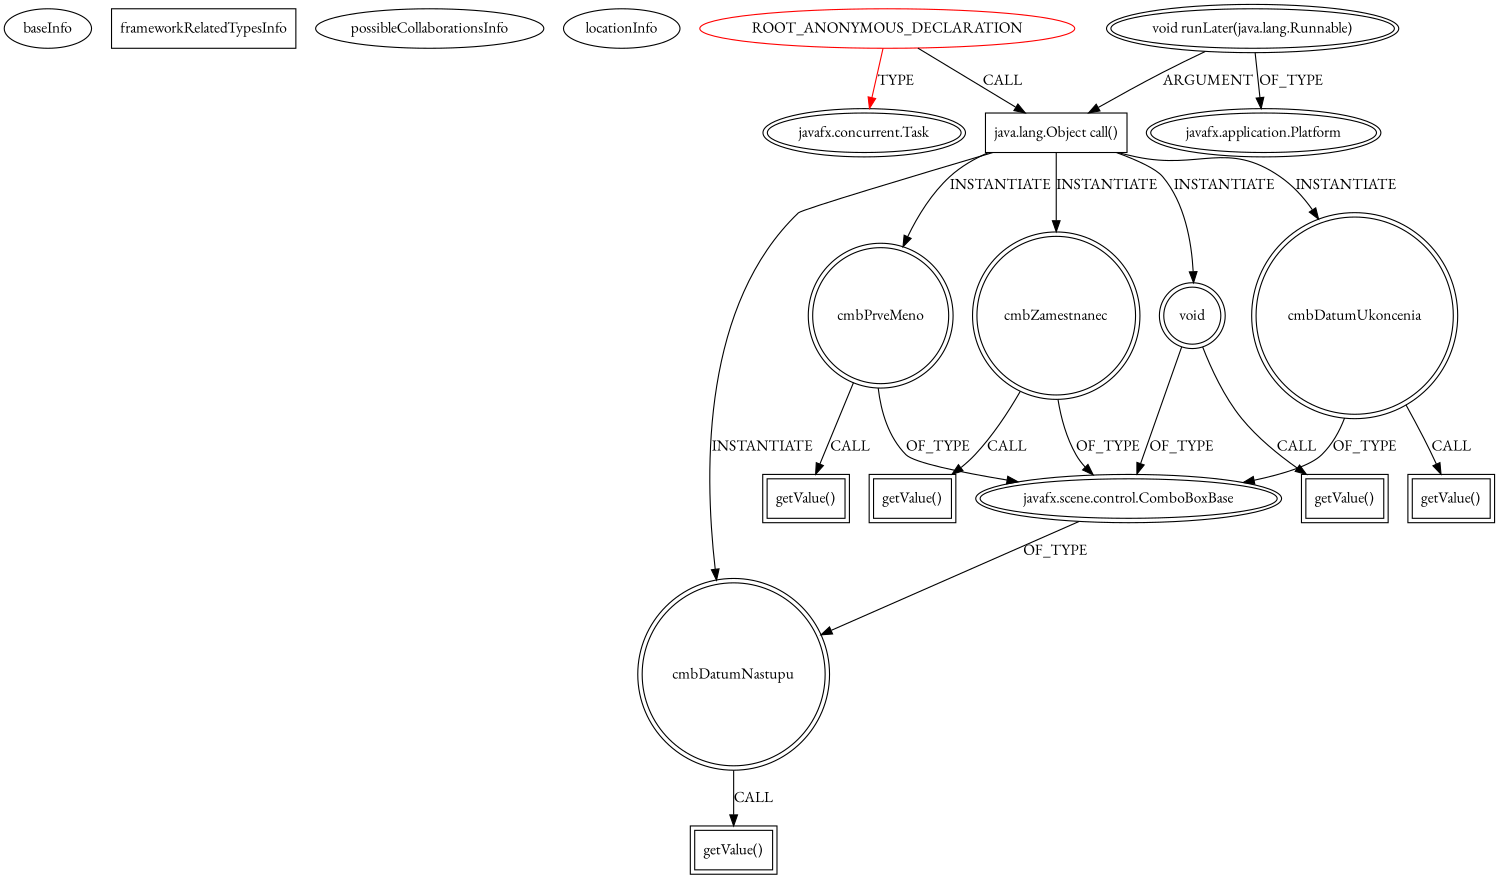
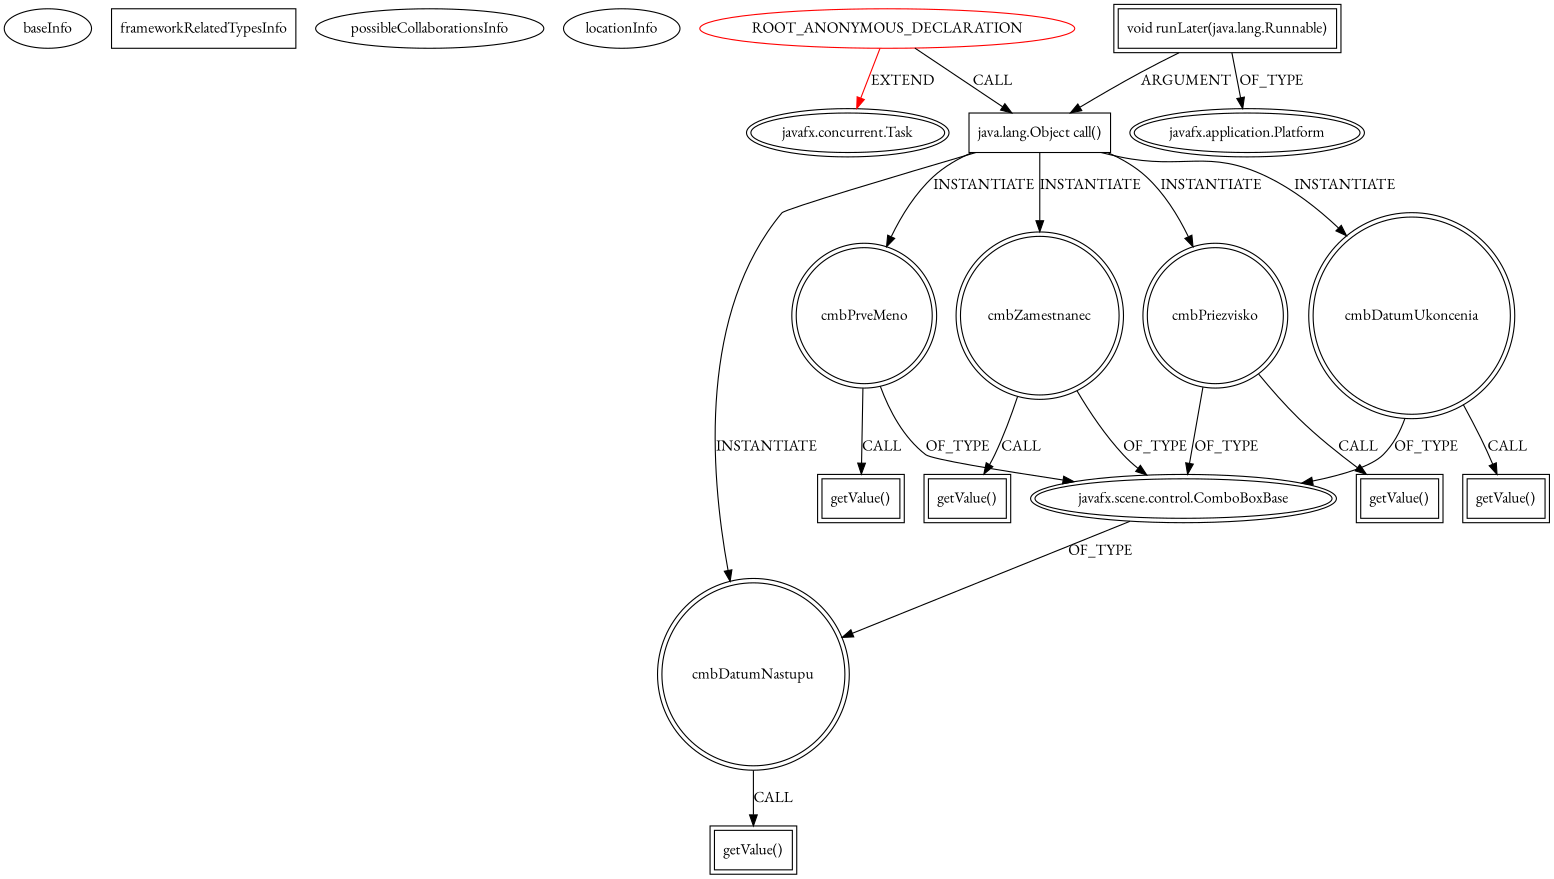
(1253, 29) -> (1227, 29)
(896, 81) -> (903, 81)
(1192, 316) -> (1215, 316)
